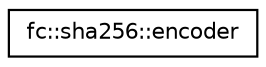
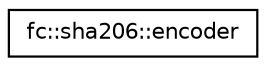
(133, 33) -> (133, 33)
